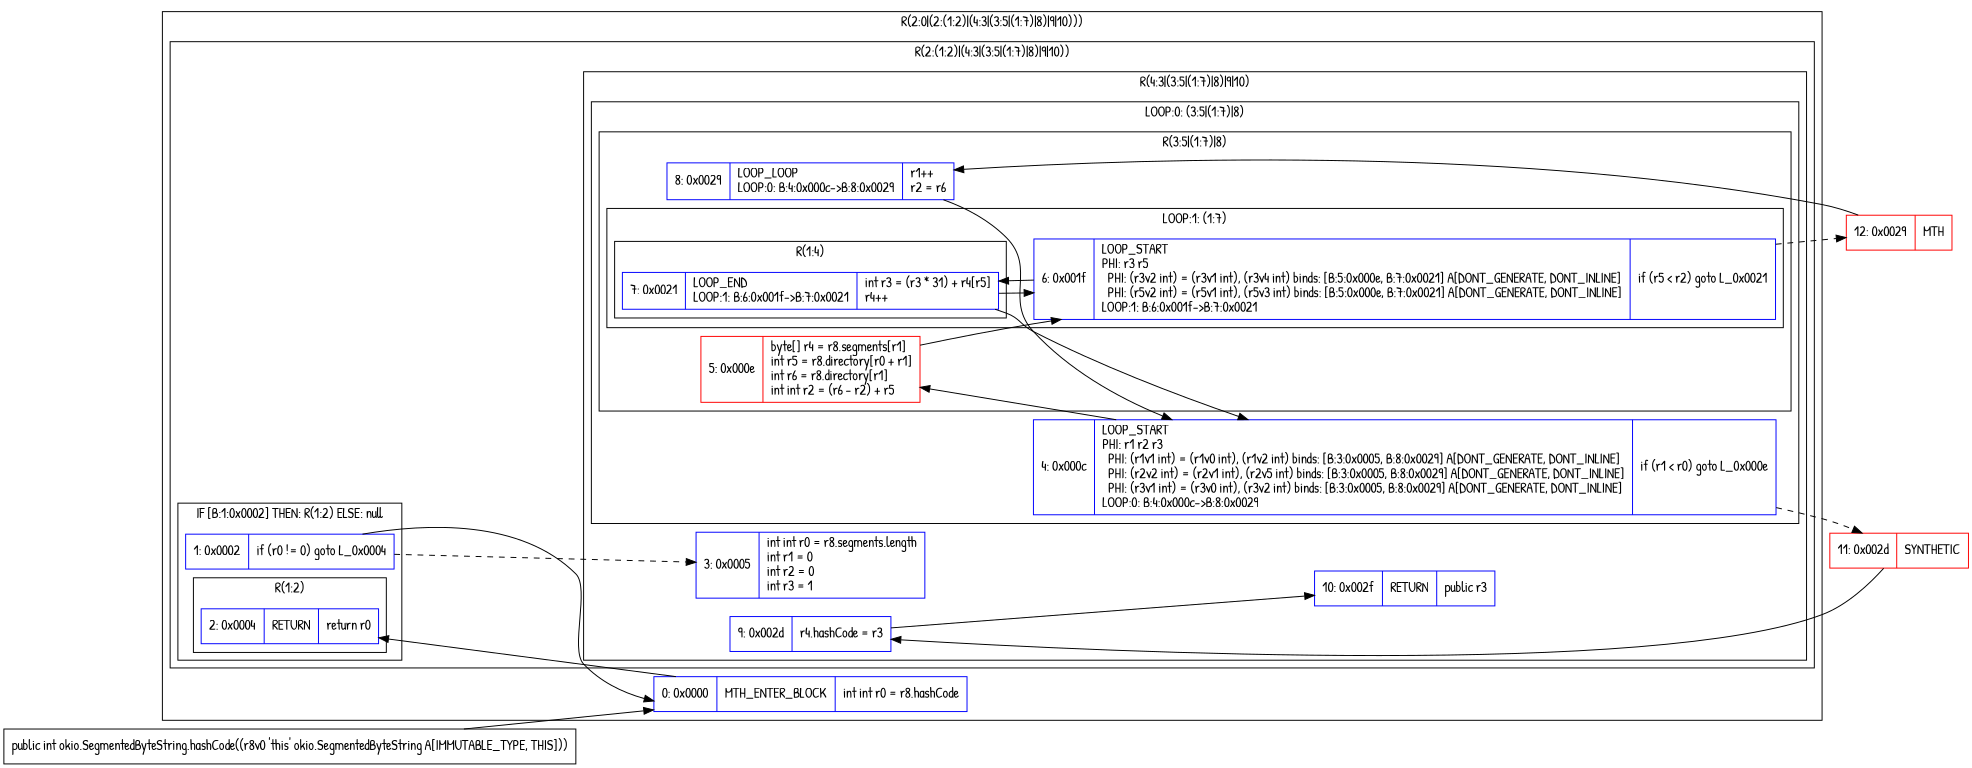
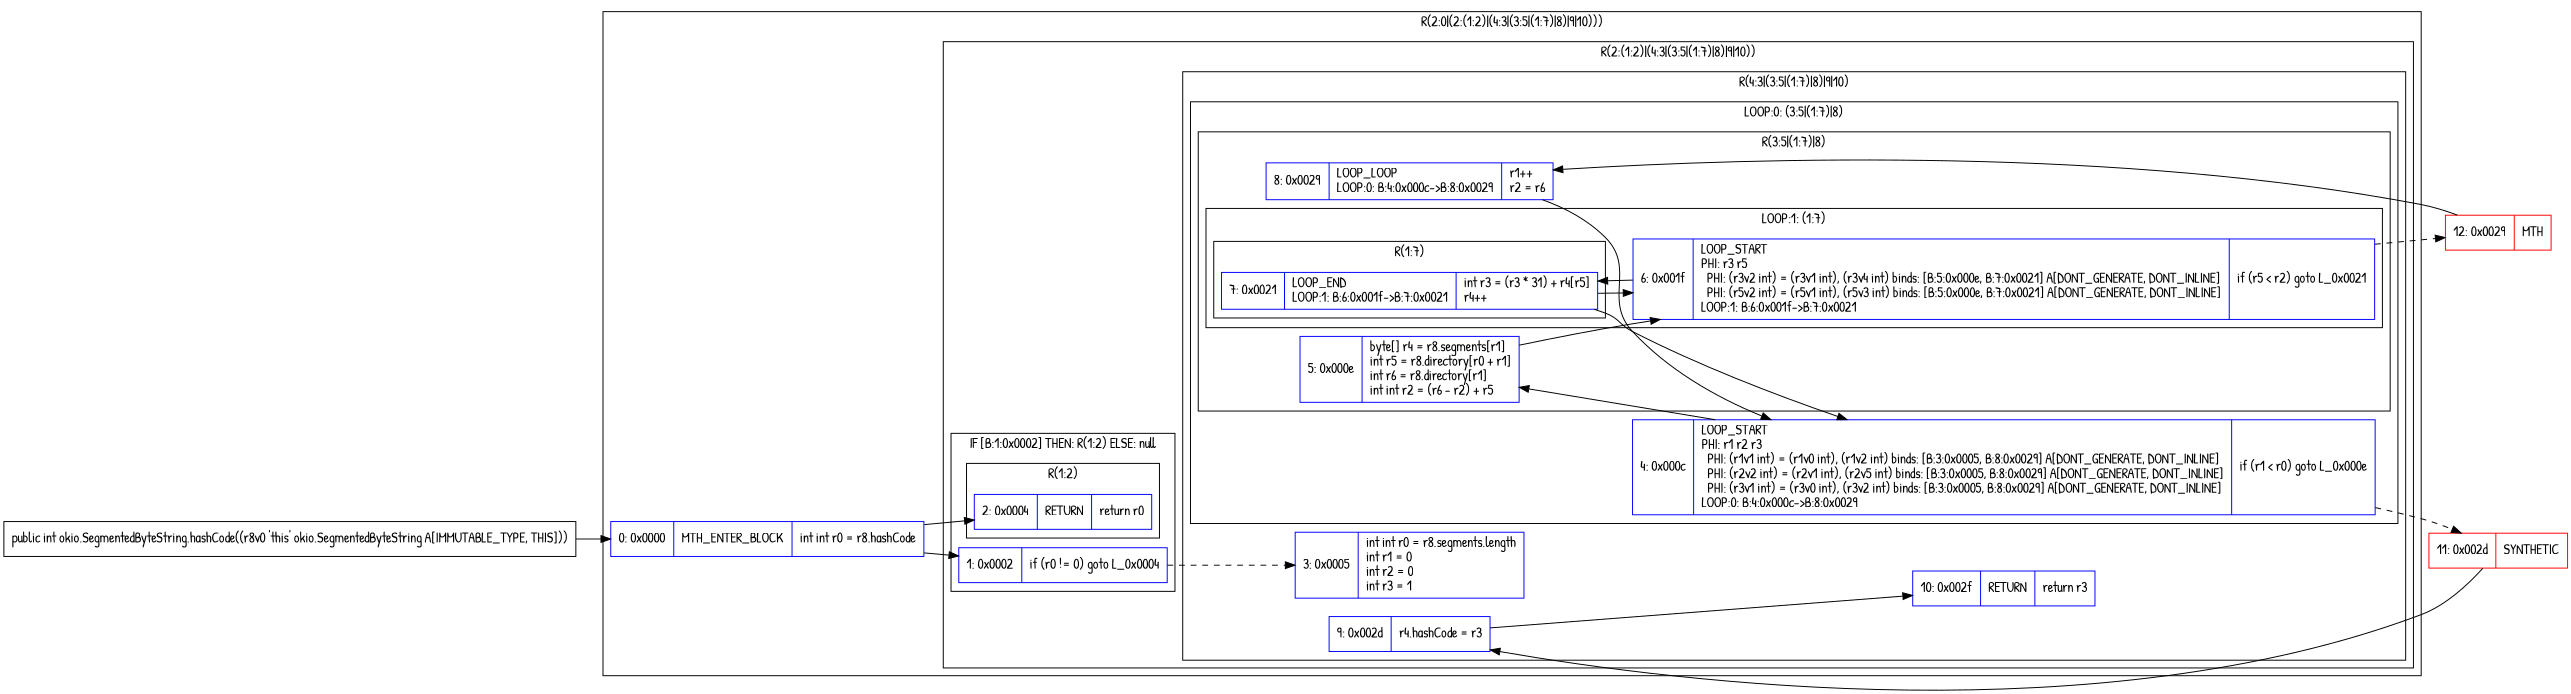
(810, 253) -> (1410, 253)
(810, 369) -> (1410, 369)
(543, 551) -> (937, 554)
(1466, 588) -> (2065, 588)
